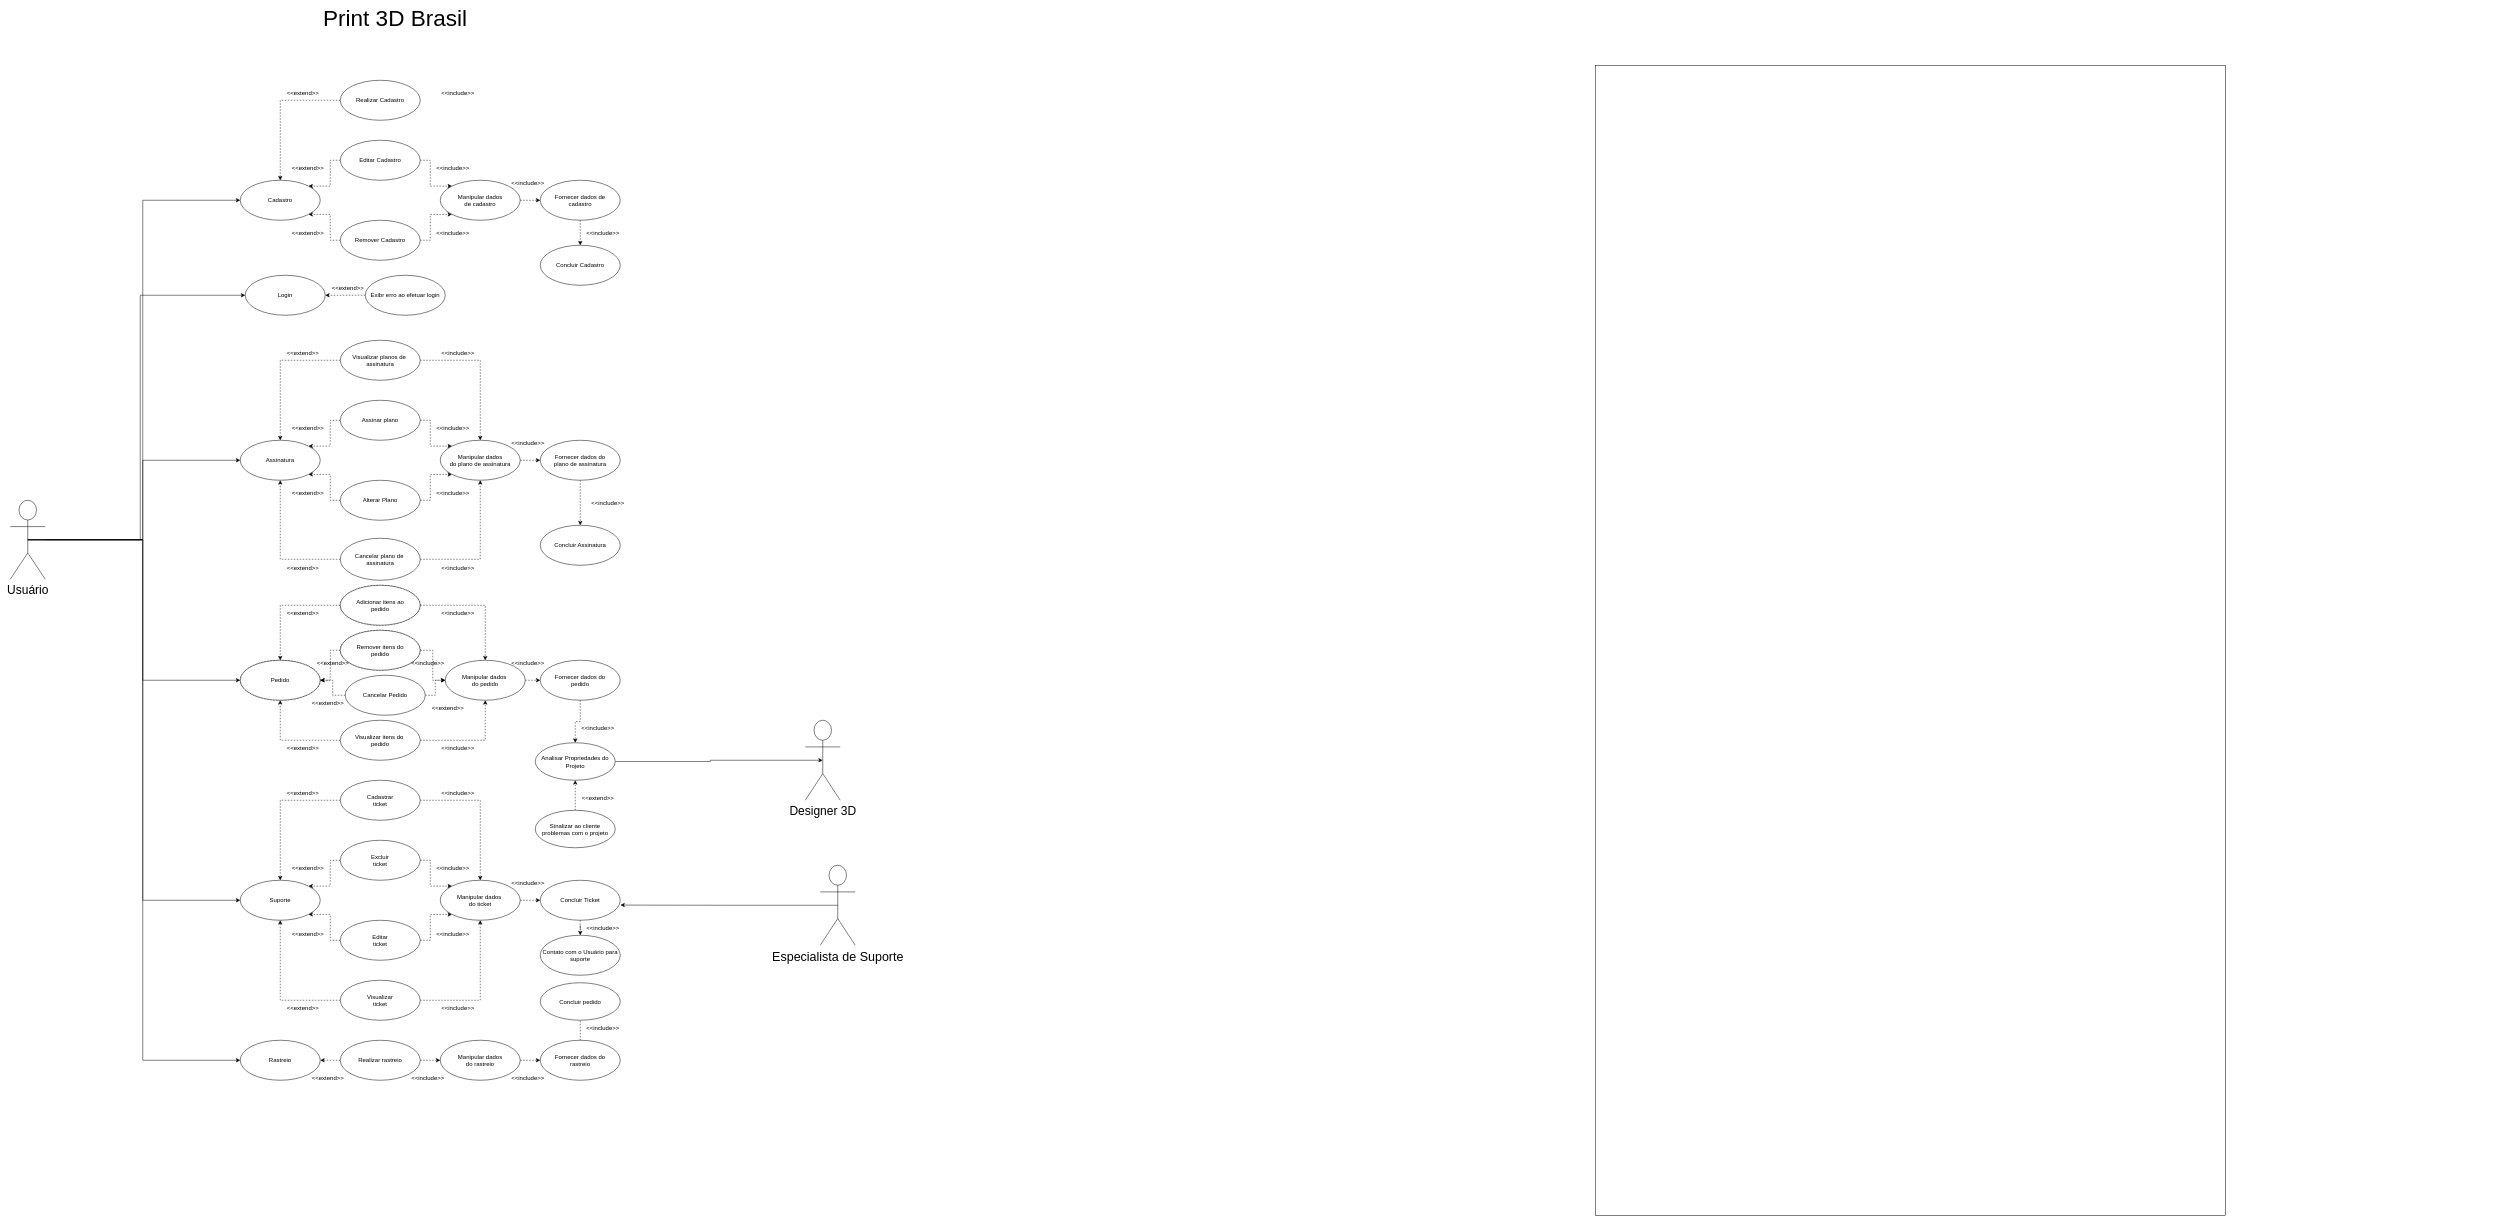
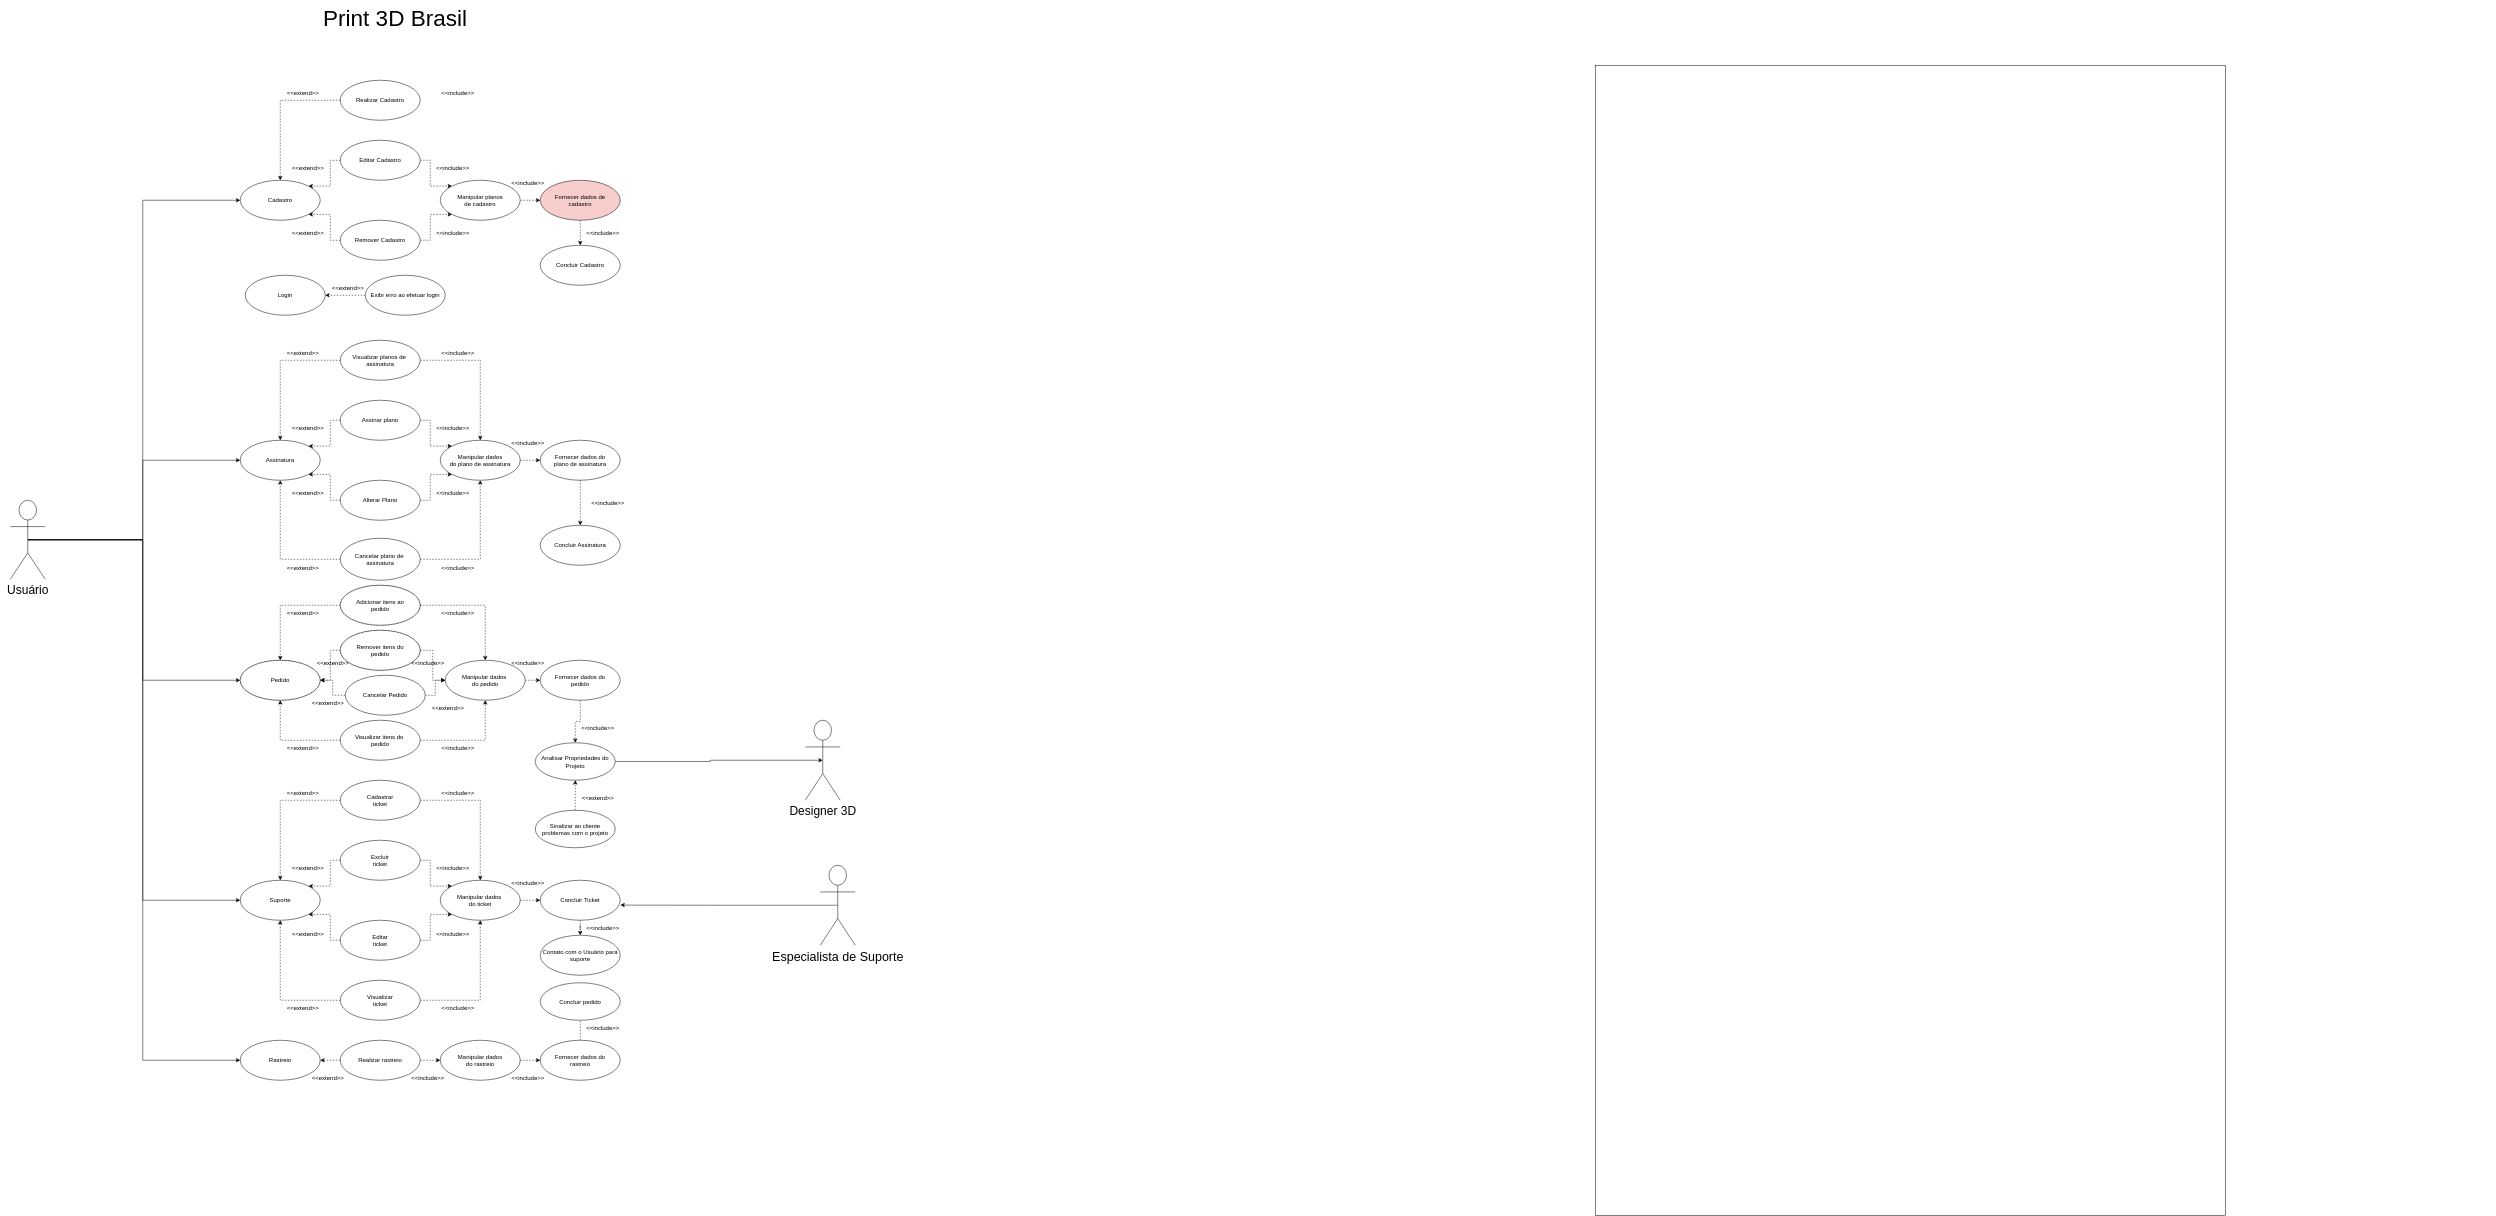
(480, 200) -> (480, 200)
(580, 200) -> (580, 200)
(240, 295) -> none
